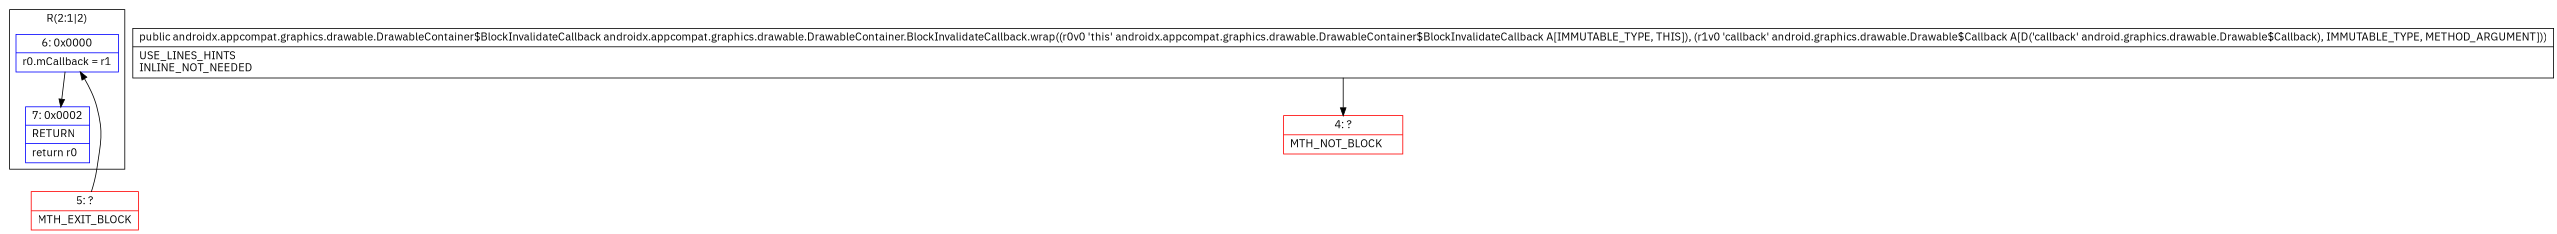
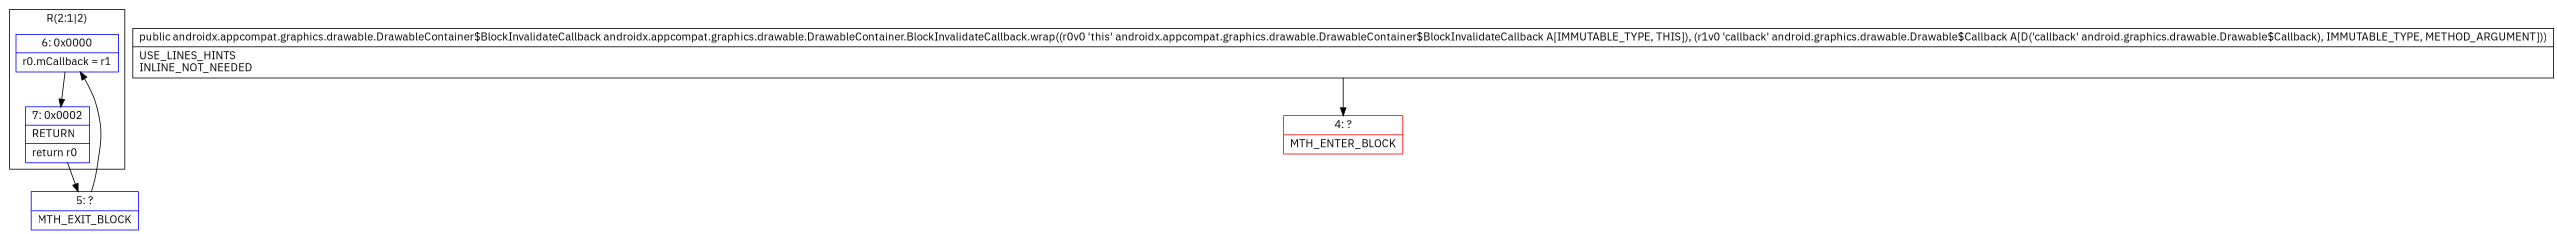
(1336, 144) -> (1343, 144)
none -> (72, 174)
(85, 211) -> (85, 211)
